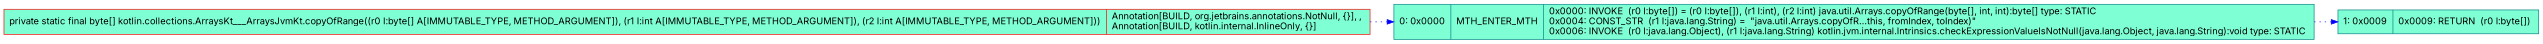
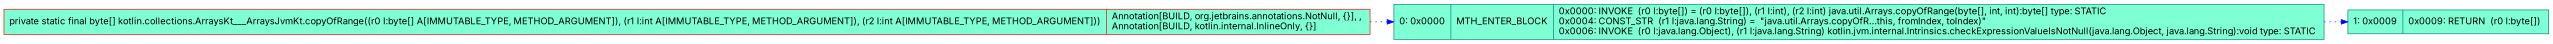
(1497, 22) -> (1502, 22)
